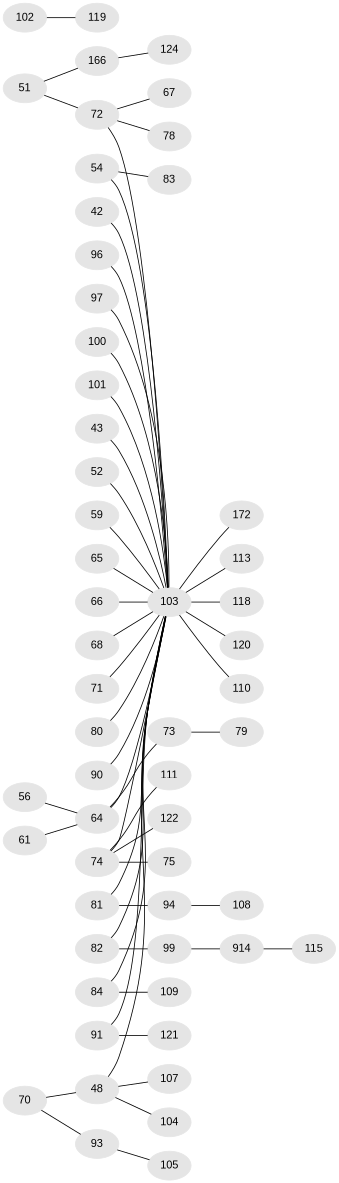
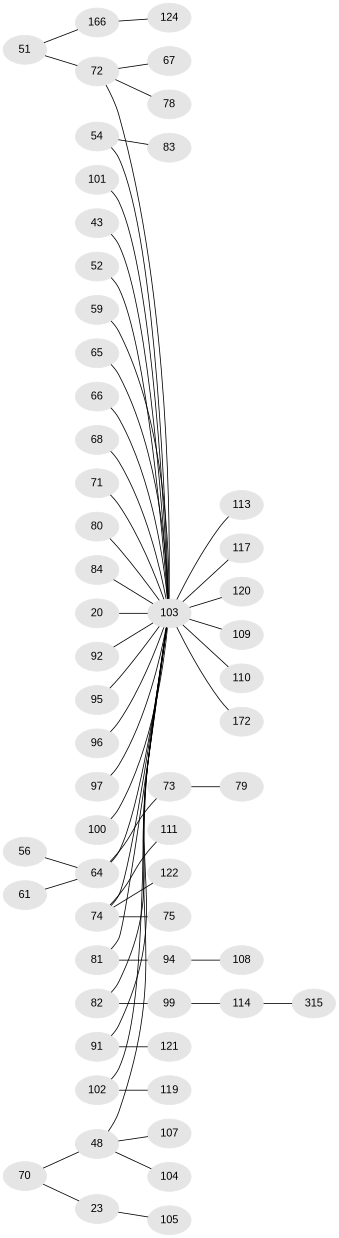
(97, 212) -> (97, 657)
(242, 602) -> (242, 548)
none -> (97, 700)
(97, 775) -> (97, 613)
none -> (143, 855)
(242, 949) -> (242, 1003)
(314, 949) -> (314, 1003)
(131, 992) -> (206, 624)
(97, 1144) -> (97, 1209)
